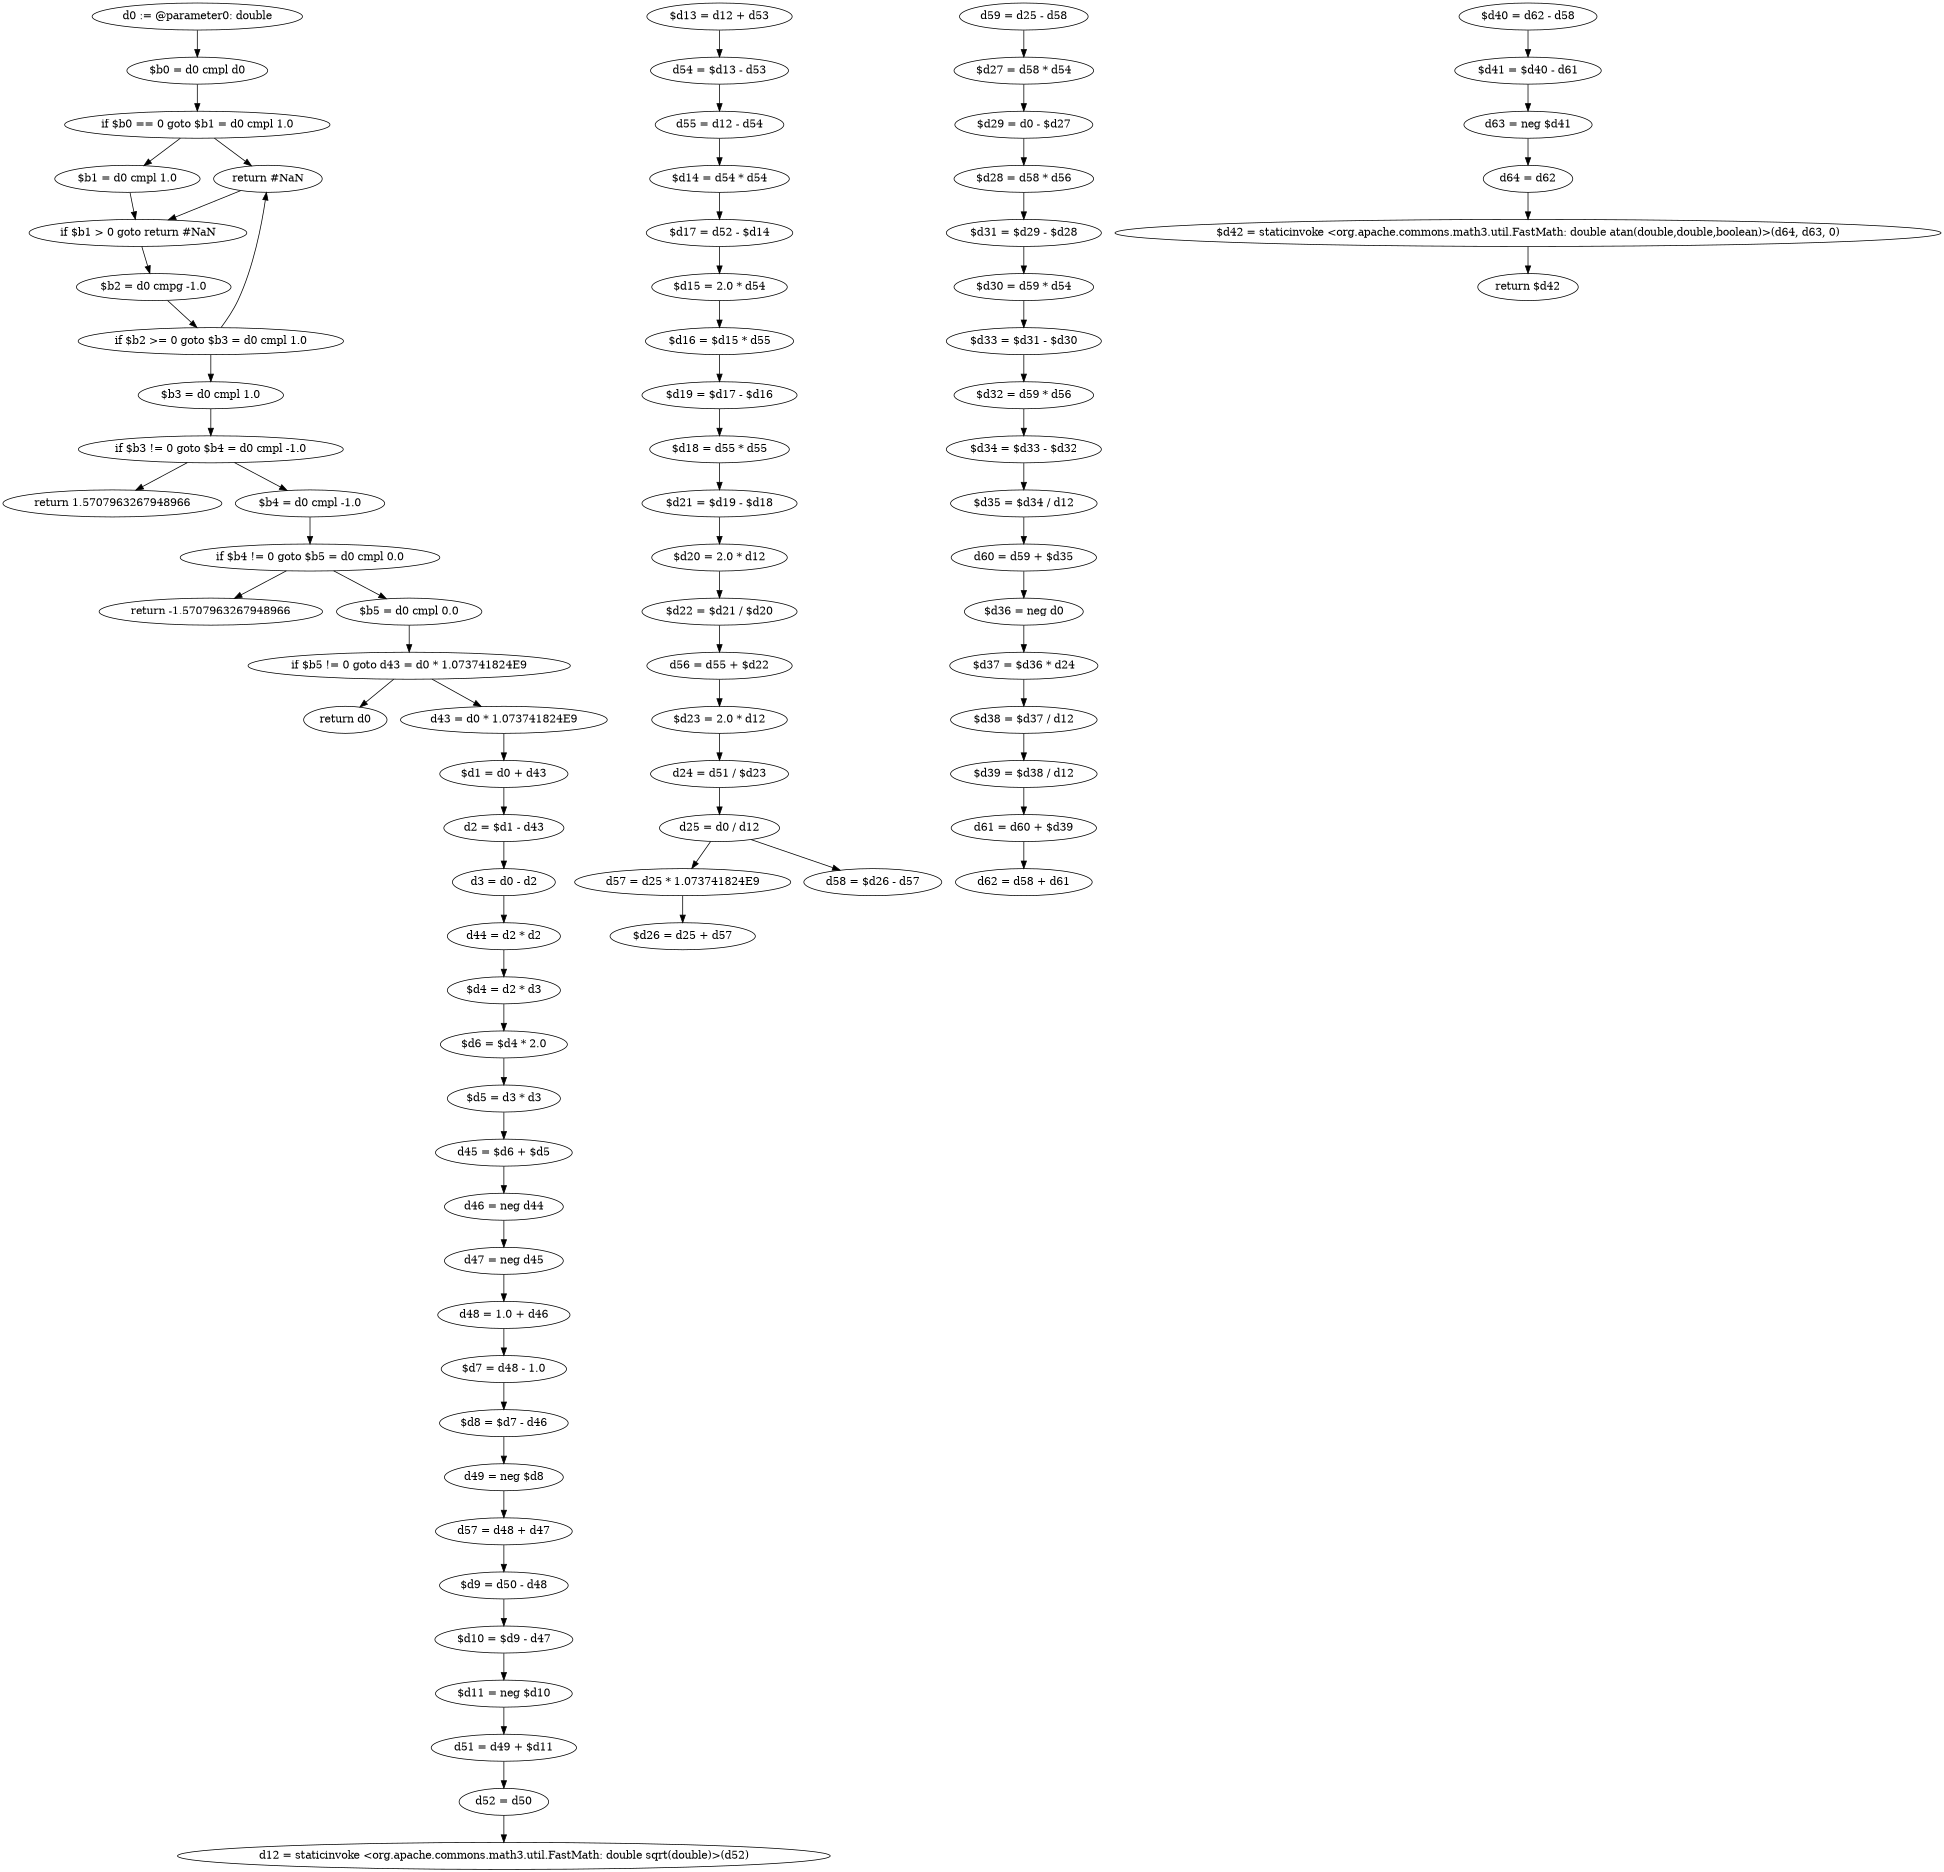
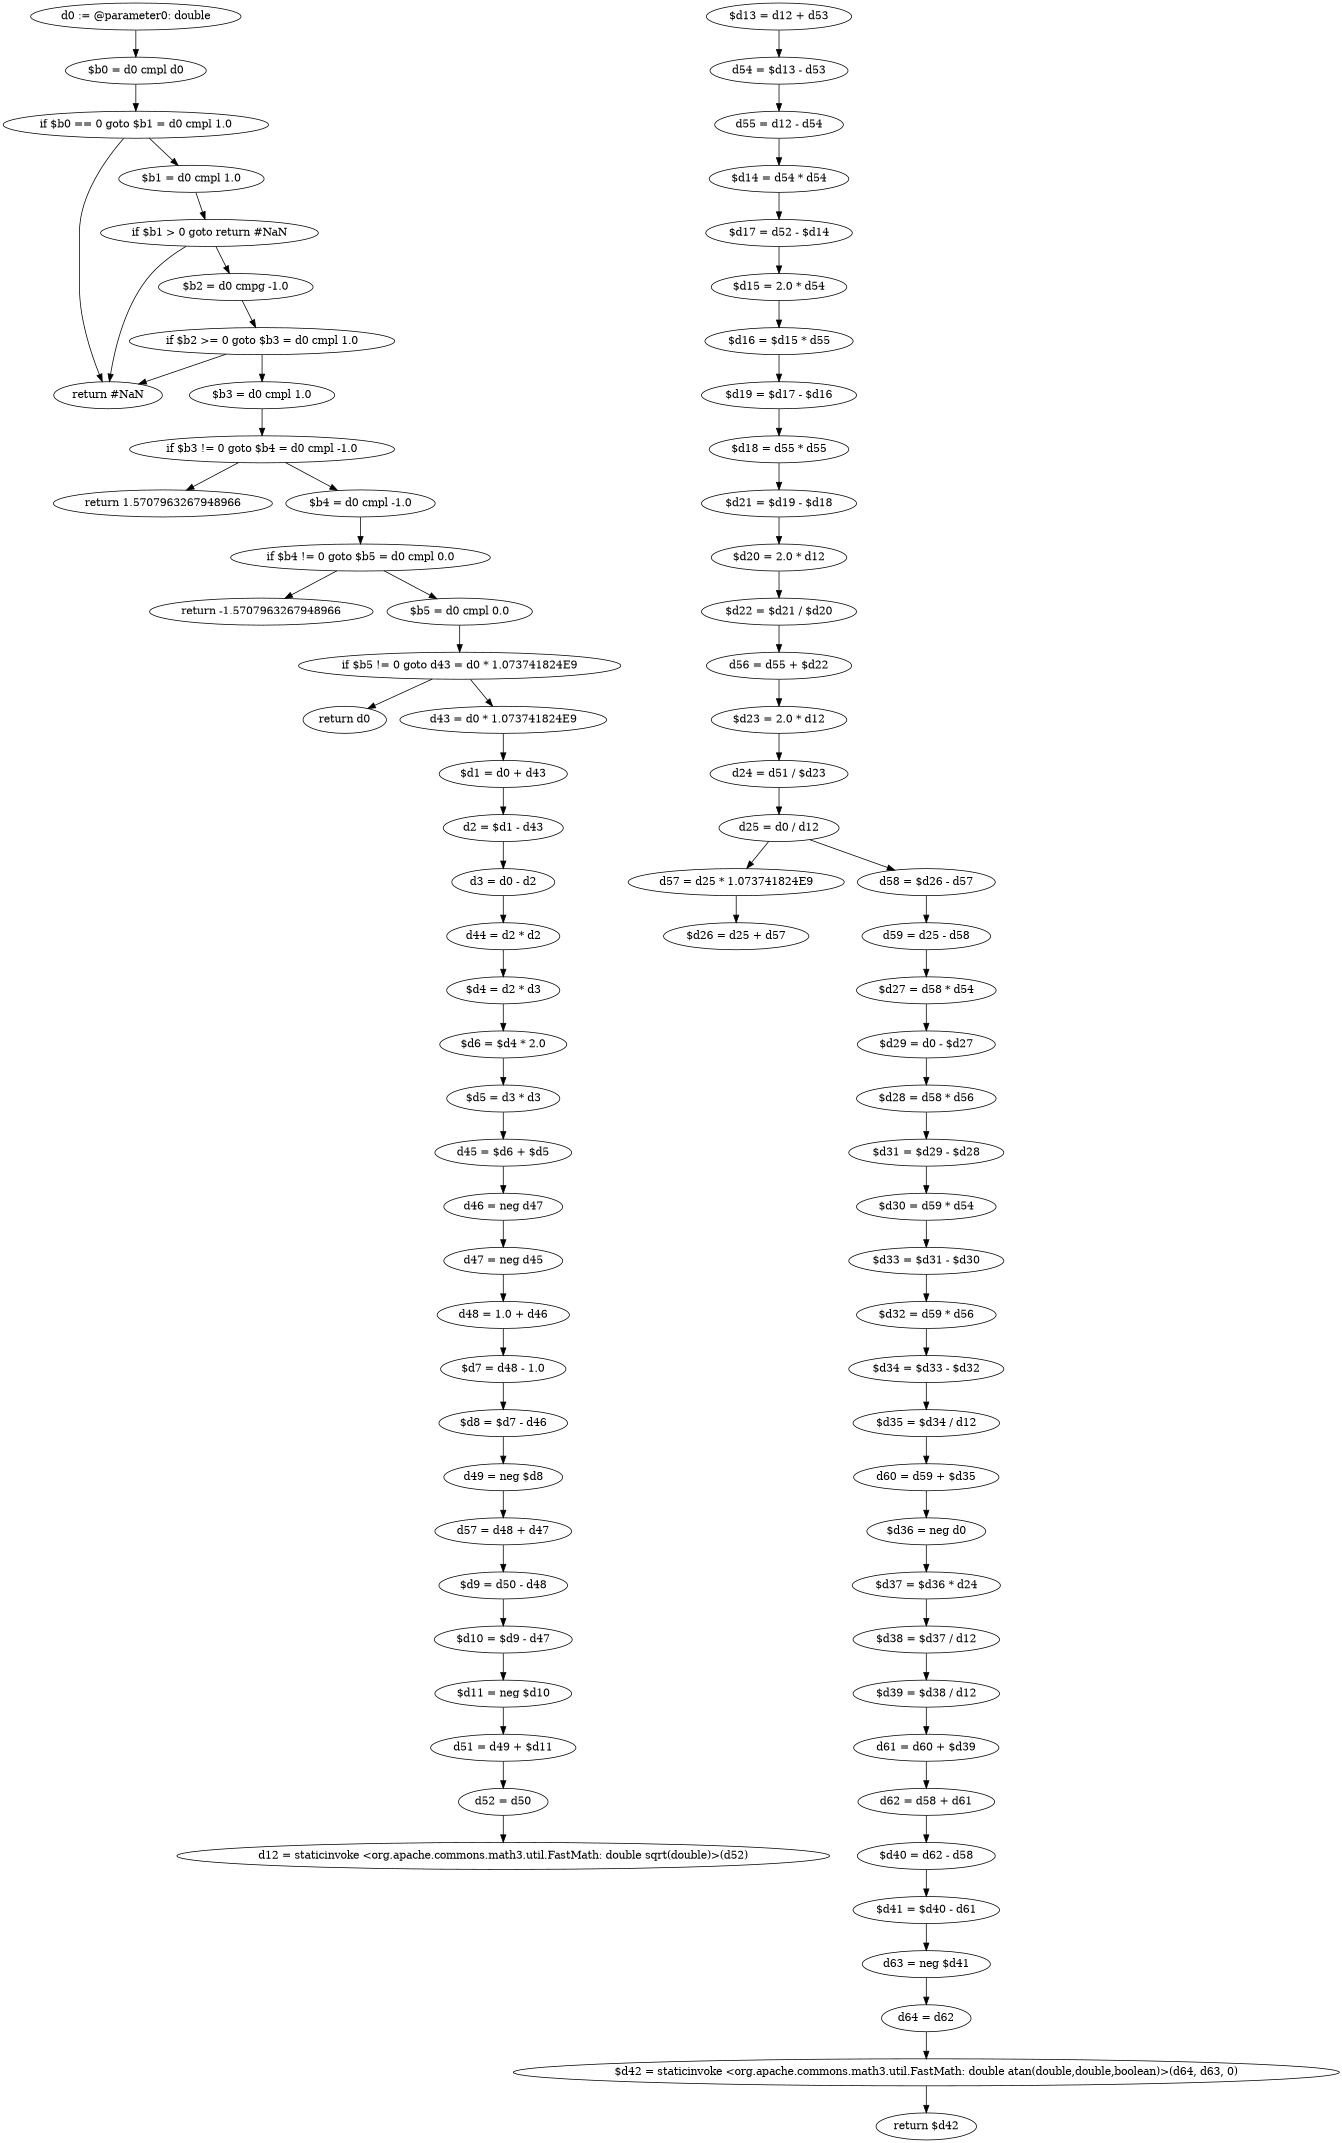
(208, 204) -> (133, 301)
none -> (926, 905)
(504, 1207) -> (503, 1207)
none -> (926, 1825)
